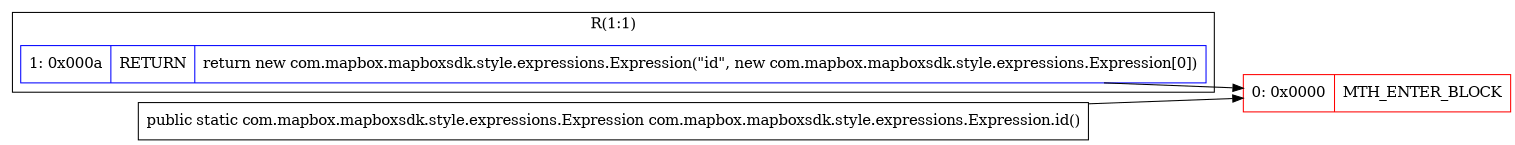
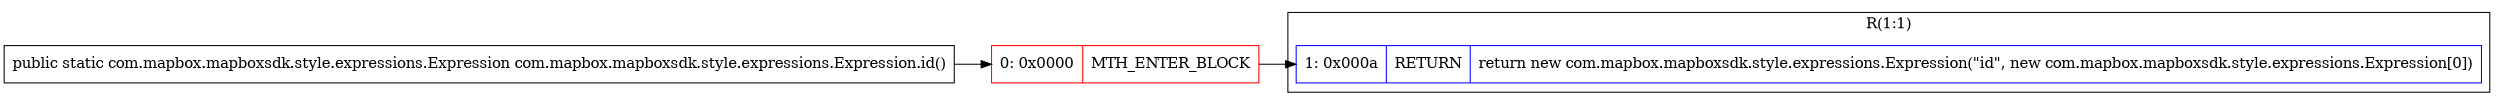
(1168, 85) -> (1272, 64)
